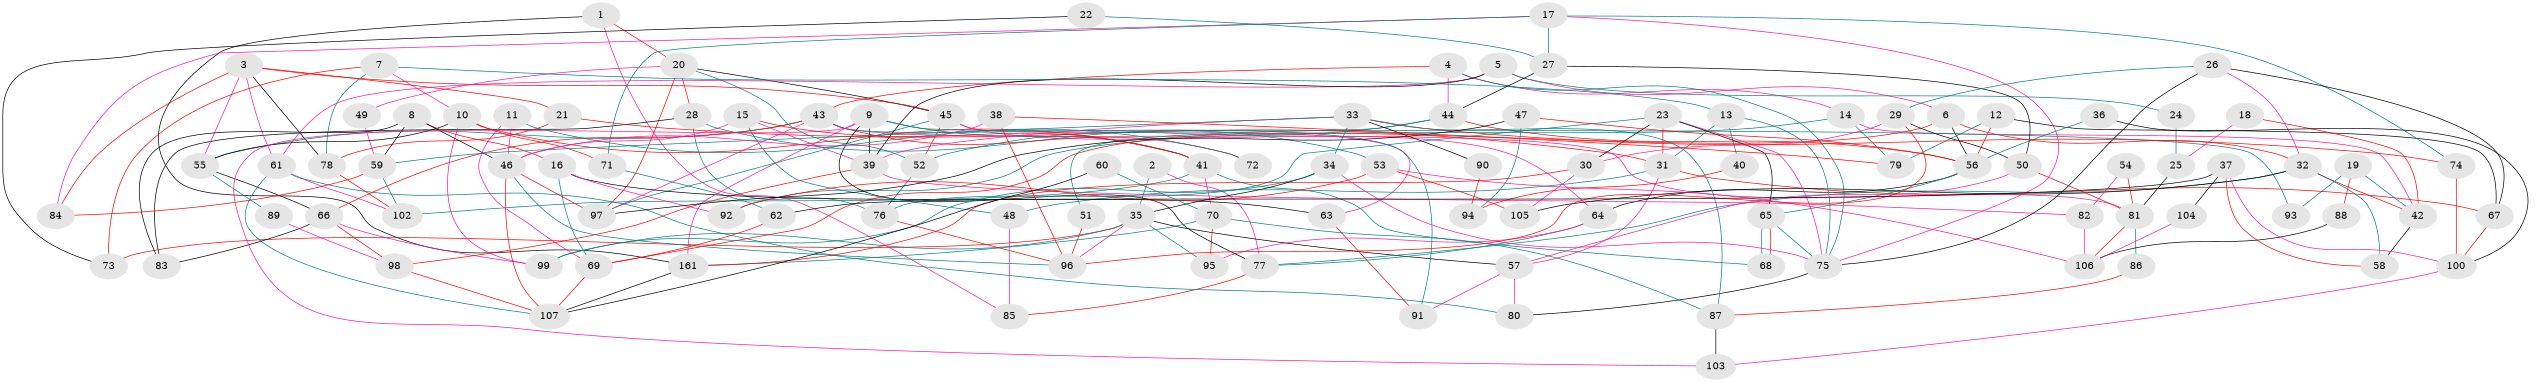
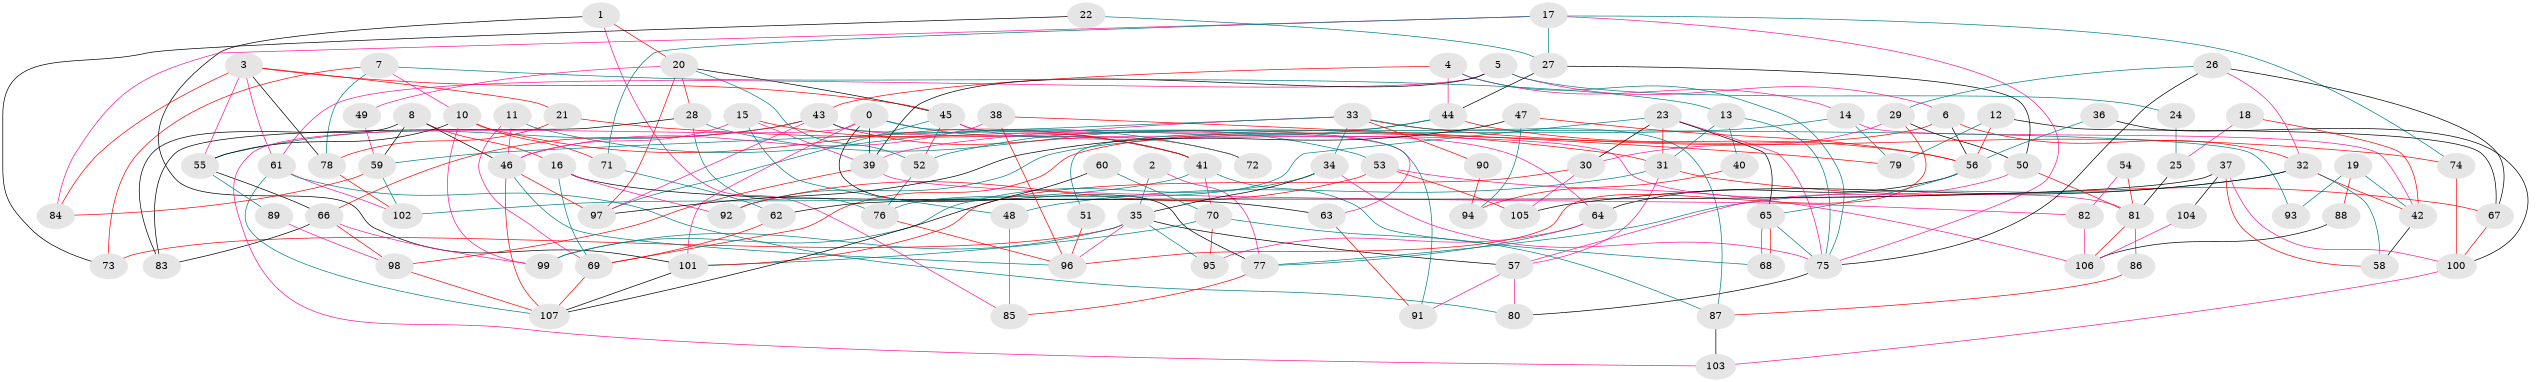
(869, 116) -> (869, 116)
(1433, 145) -> (1433, 145)
(688, 266) -> (688, 266)
